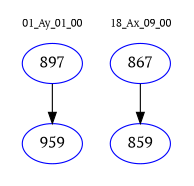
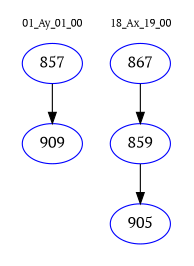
(141, 24) -> (141, 24)
(52, 63) -> (52, 63)
(52, 144) -> (52, 144)
none -> (140, 224)
